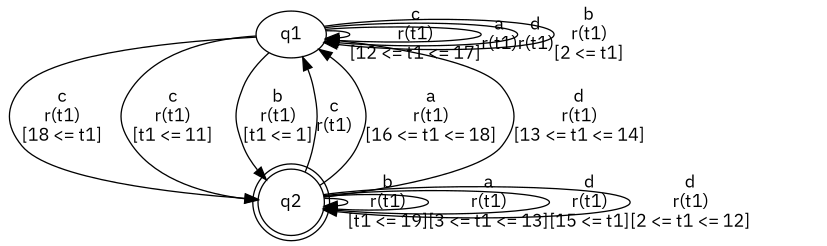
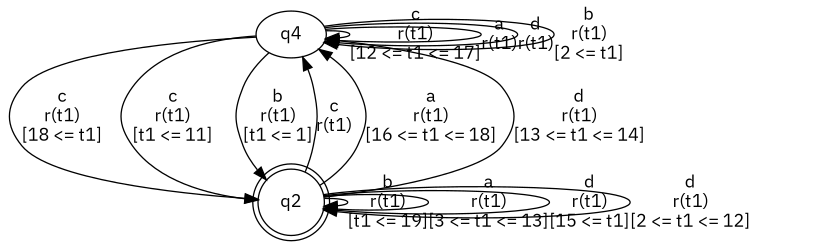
(291, 34) -> (291, 34)
